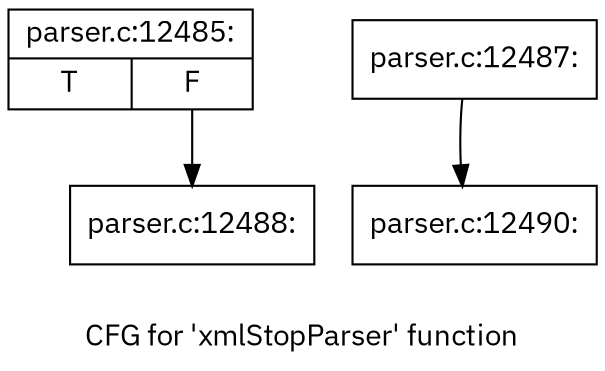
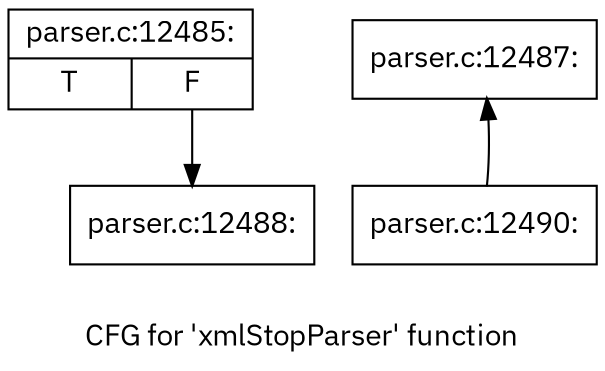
(460, 132) -> (489, 153)
